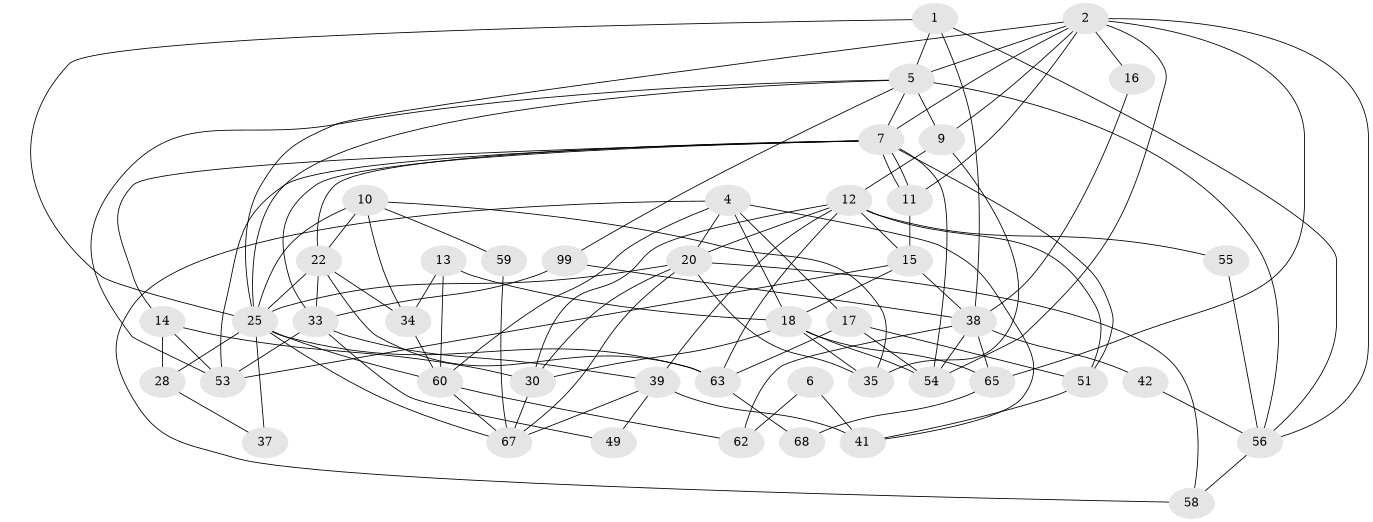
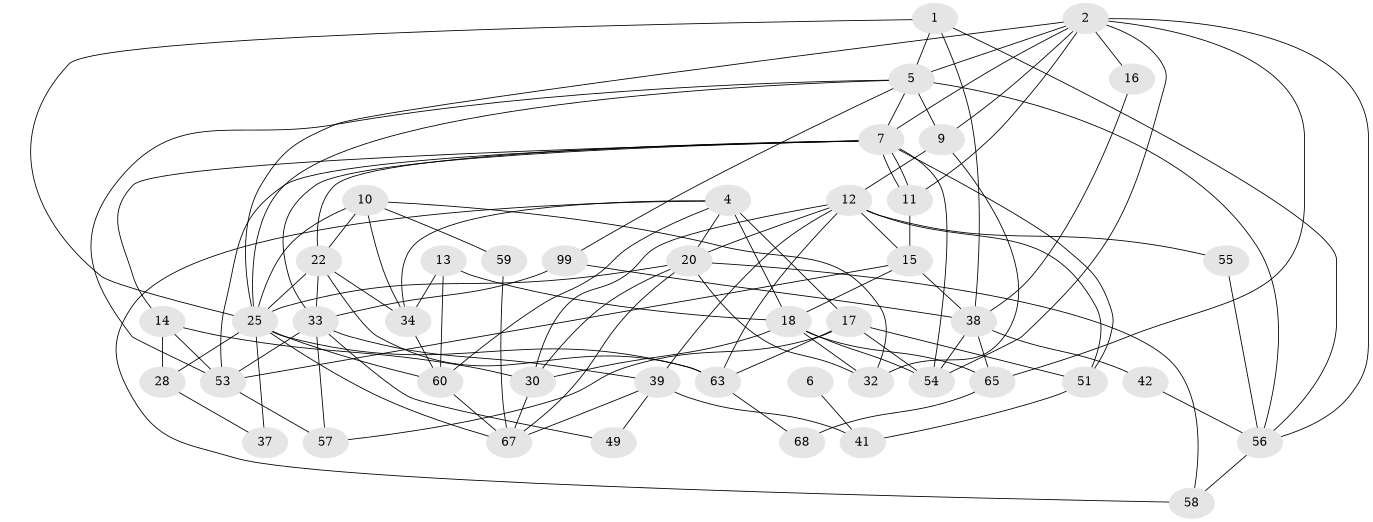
(994, 290) -> (488, 216)
(871, 382) -> (871, 382)
none -> (326, 443)
(742, 443) -> none
